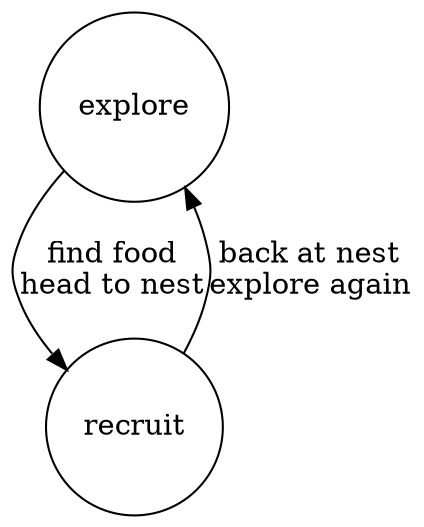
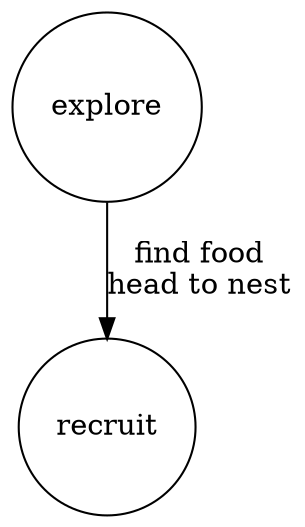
(210, 281) -> none
